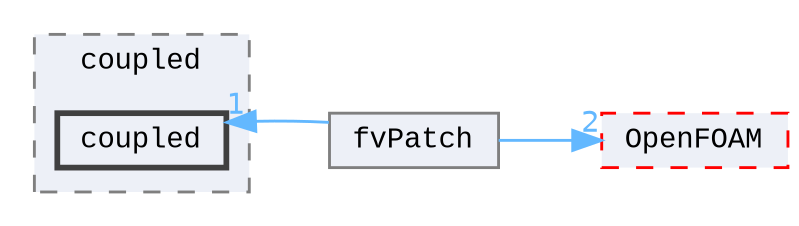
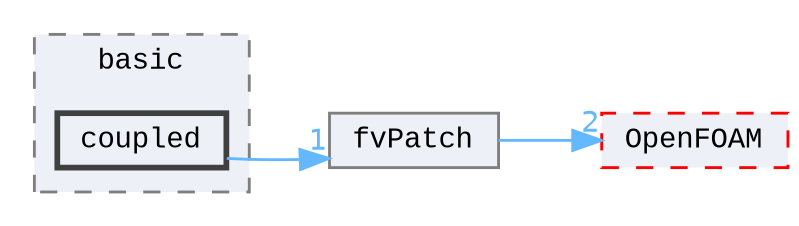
(142, 62) -> (142, 62)
(292, 121) -> (267, 160)
